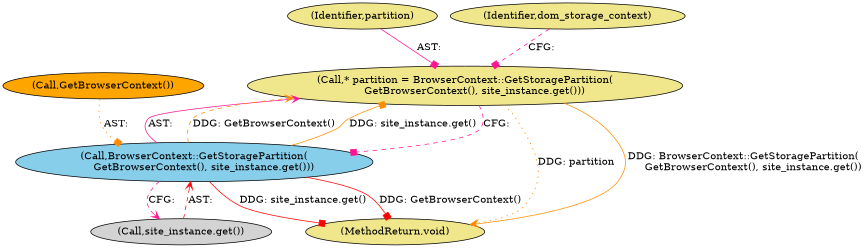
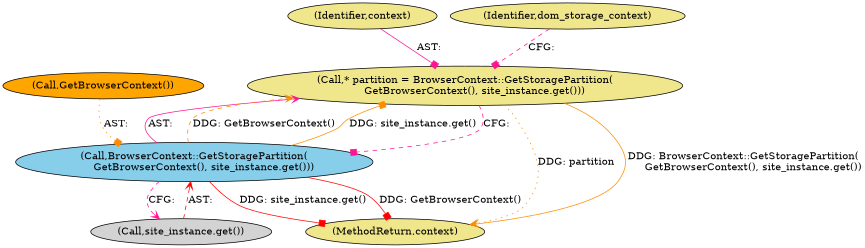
(362, 16) -> (362, 16)
(395, 232) -> (395, 232)
